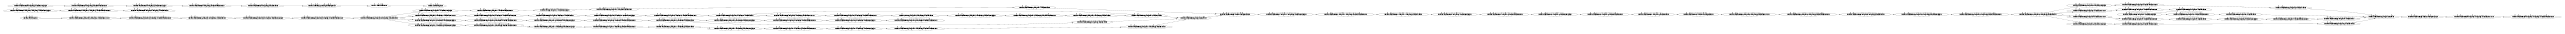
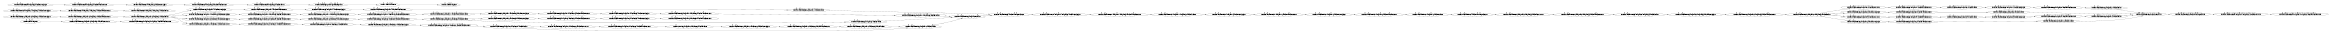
(555, 10) -> (329, 10)
(2165, 12) -> (1984, 7)
(614, 16) -> (388, 25)
(207, 18) -> none
